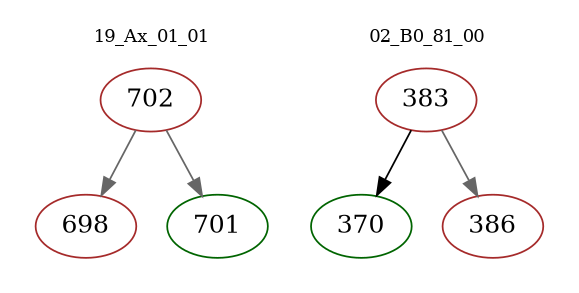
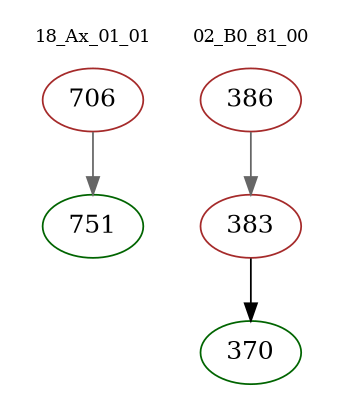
(152, 38) -> (93, 38)
(151, 100) -> (93, 100)
(455, 155) -> (251, 155)
(86, 226) -> none
(218, 226) -> (93, 226)
